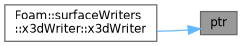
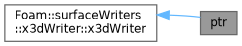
(173, 31) -> (185, 16)
